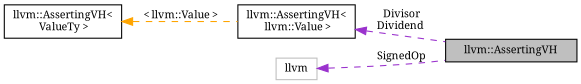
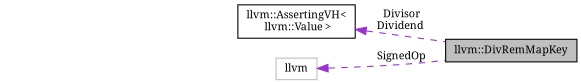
(63, 22) -> none
(511, 51) -> (511, 51)
